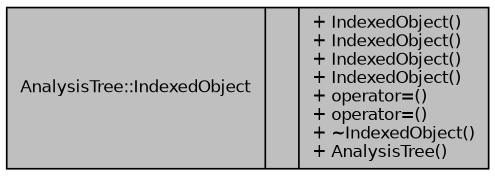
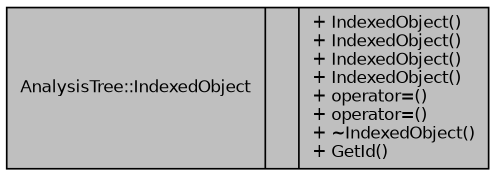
(380, 152) -> (351, 152)
